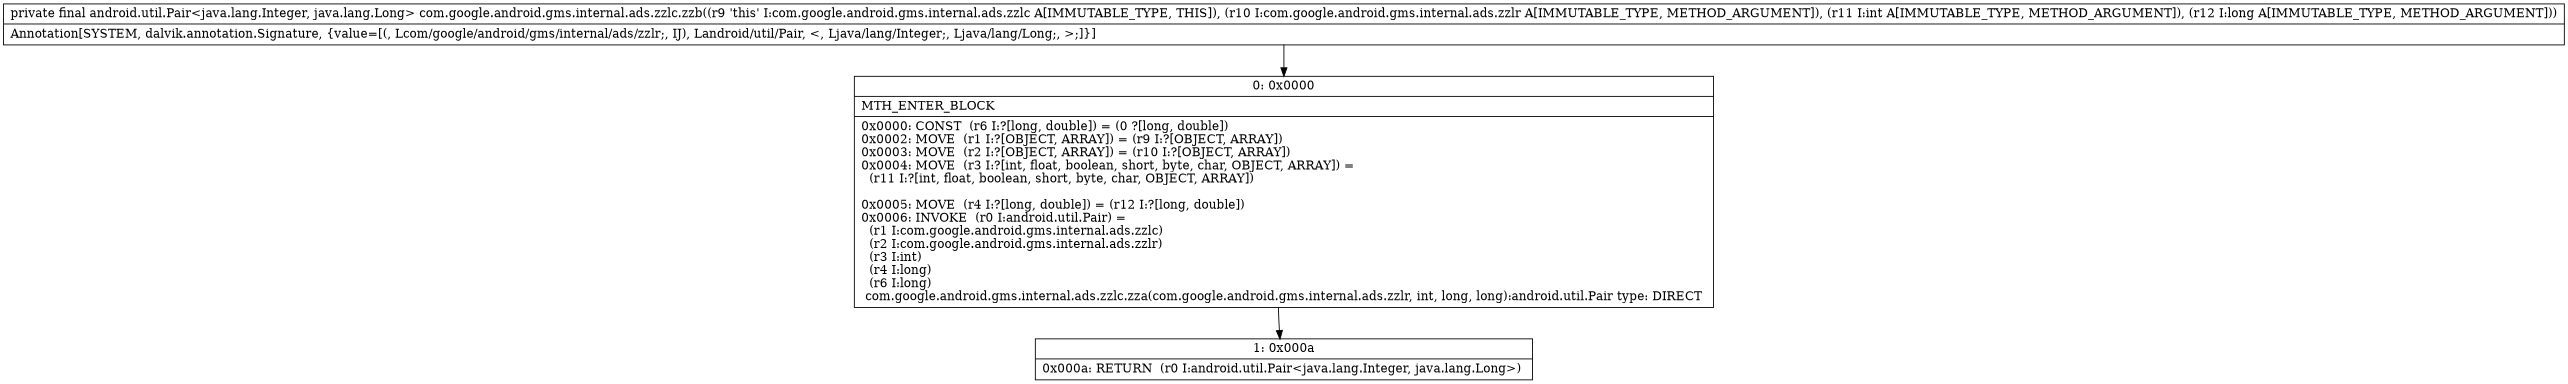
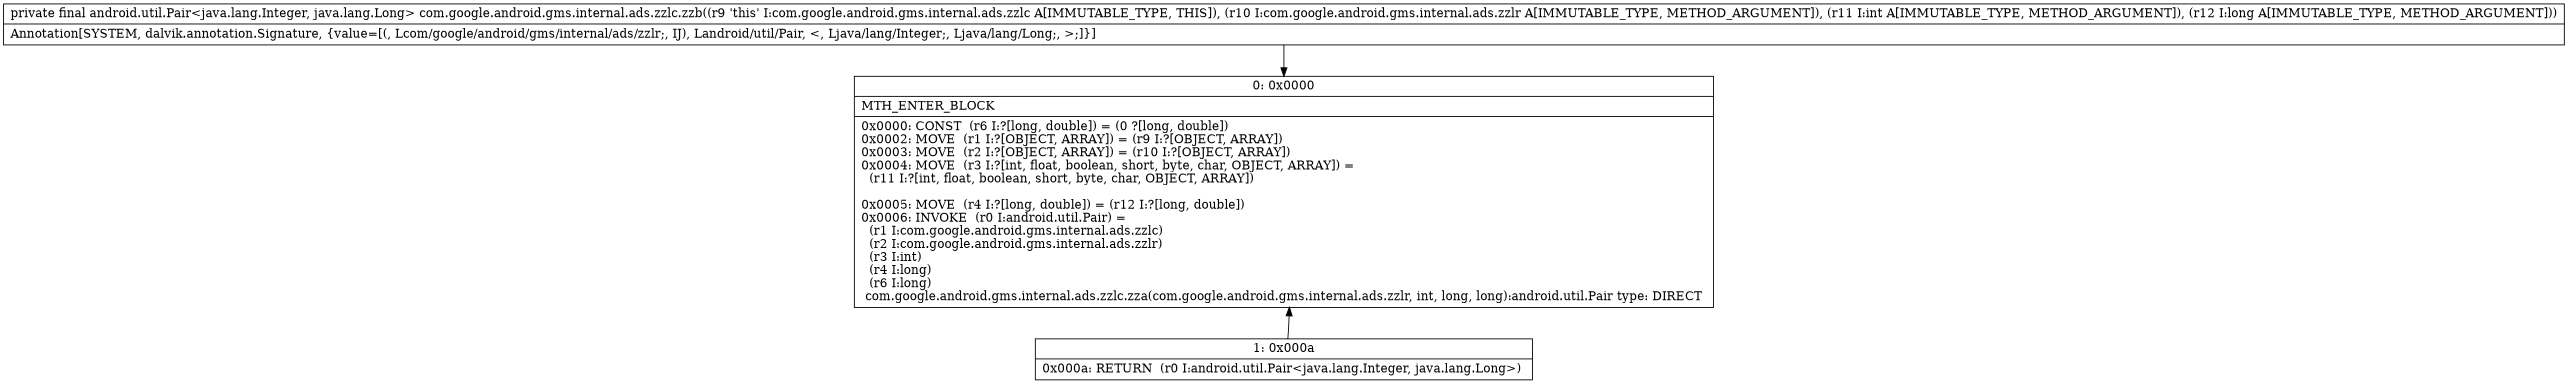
(1279, 319) -> (1289, 328)
